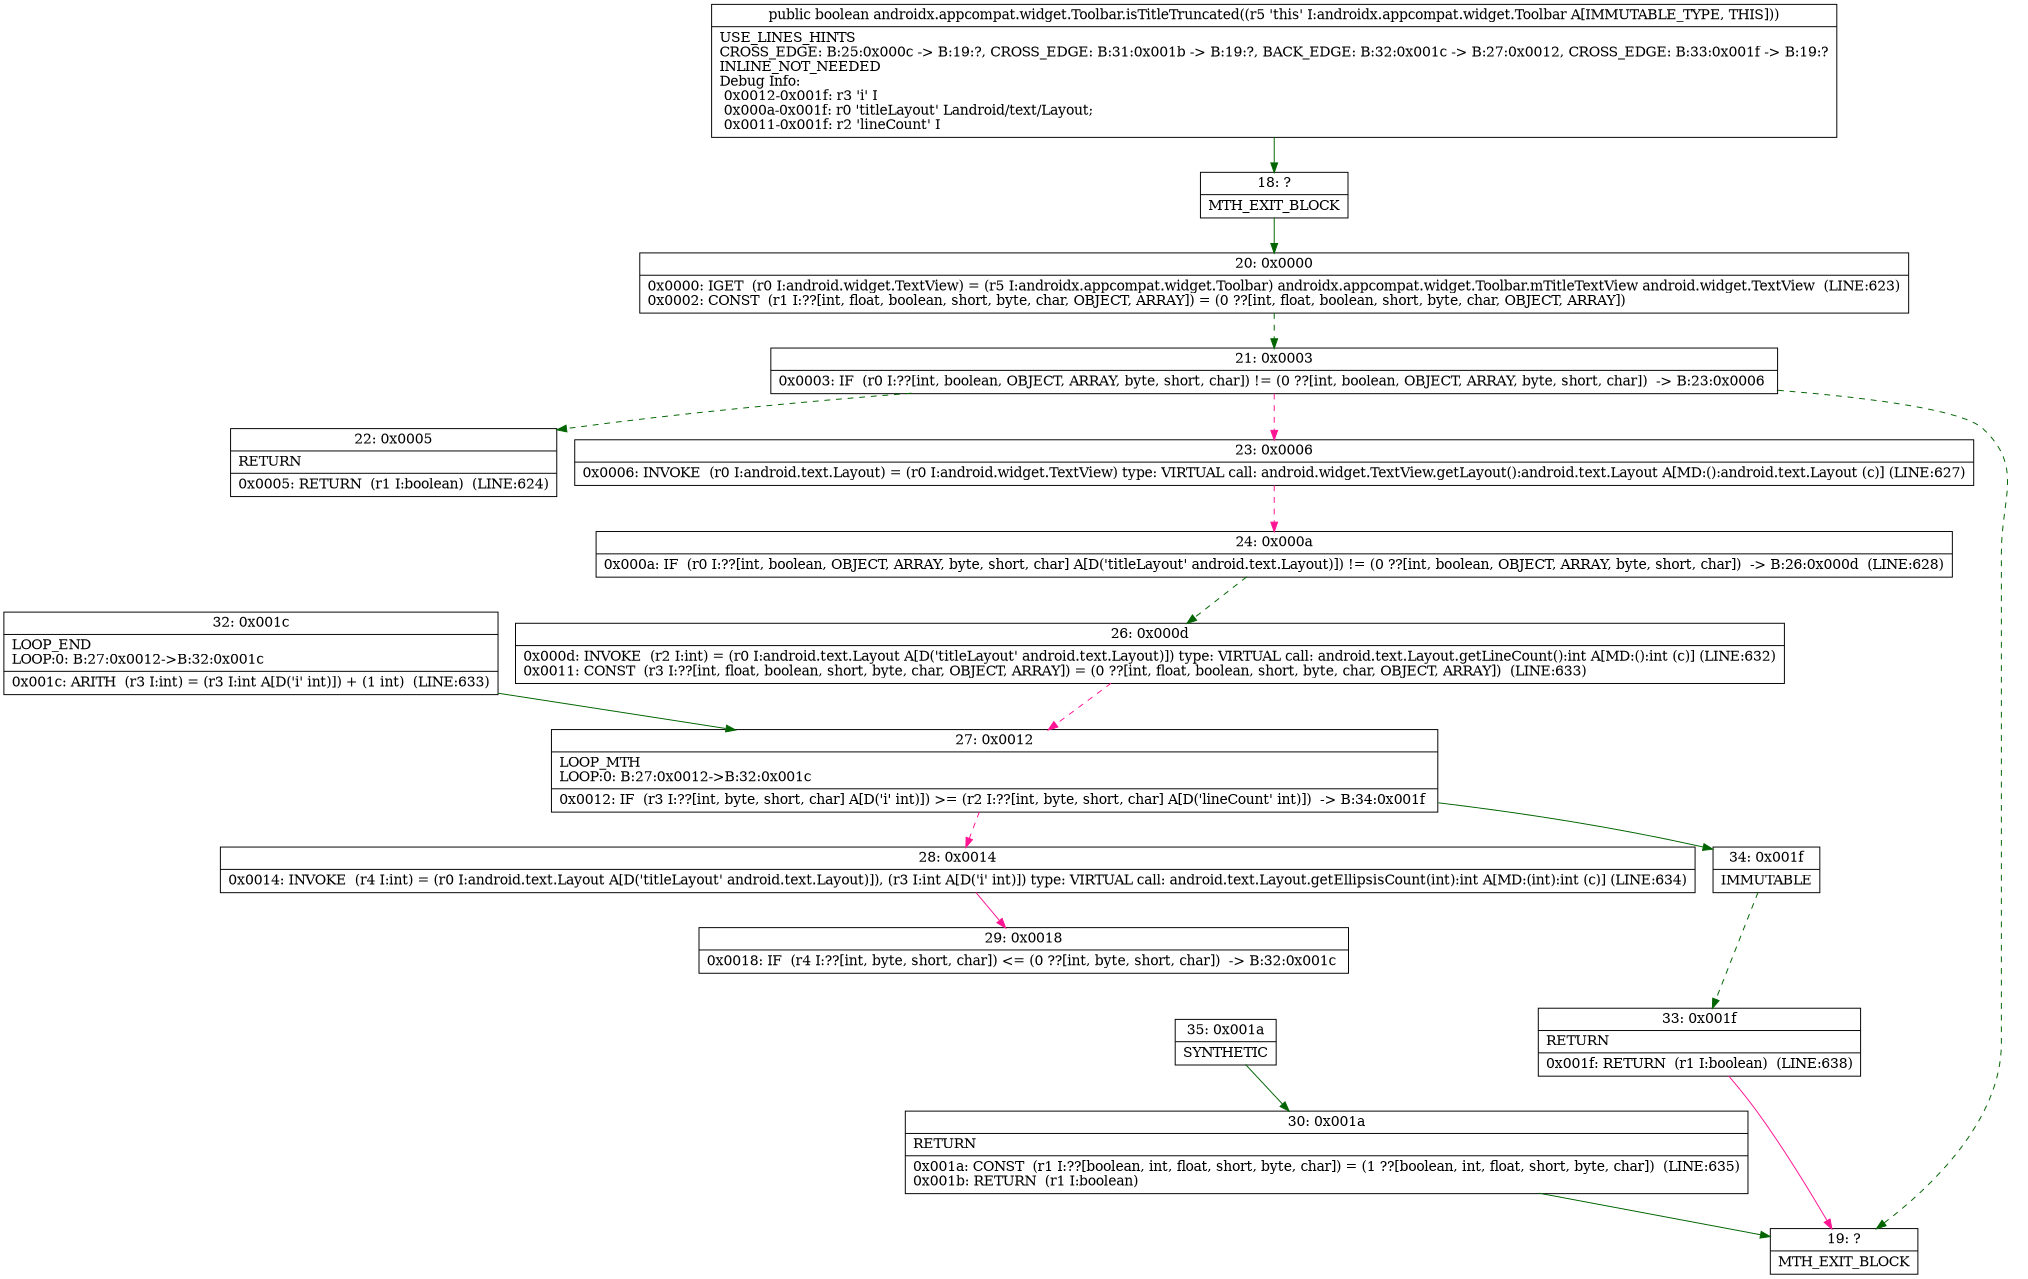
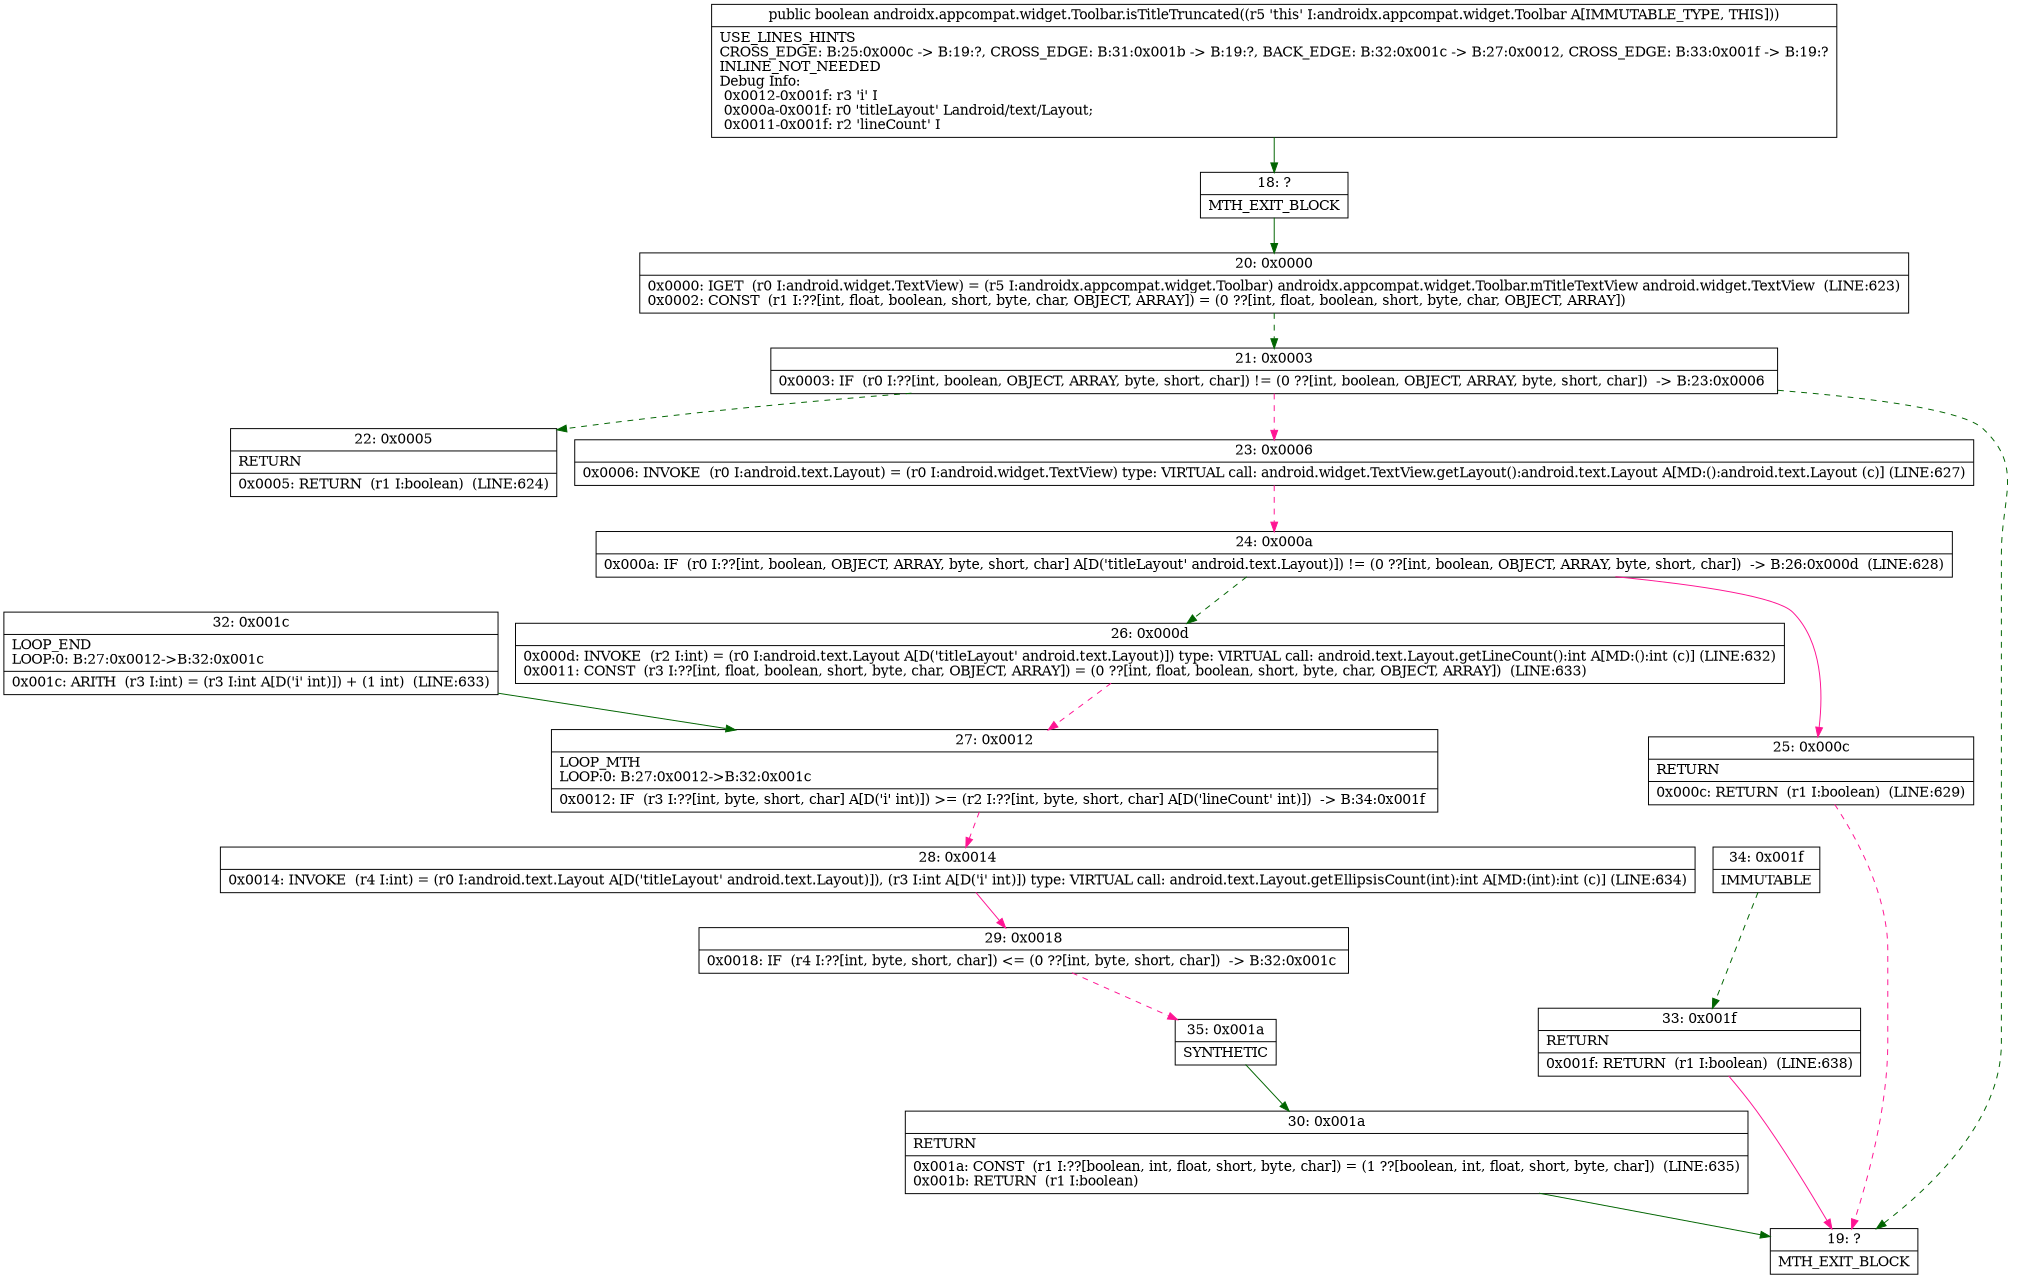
none -> (1811, 771)
(1571, 822) -> none
none -> (1120, 994)
